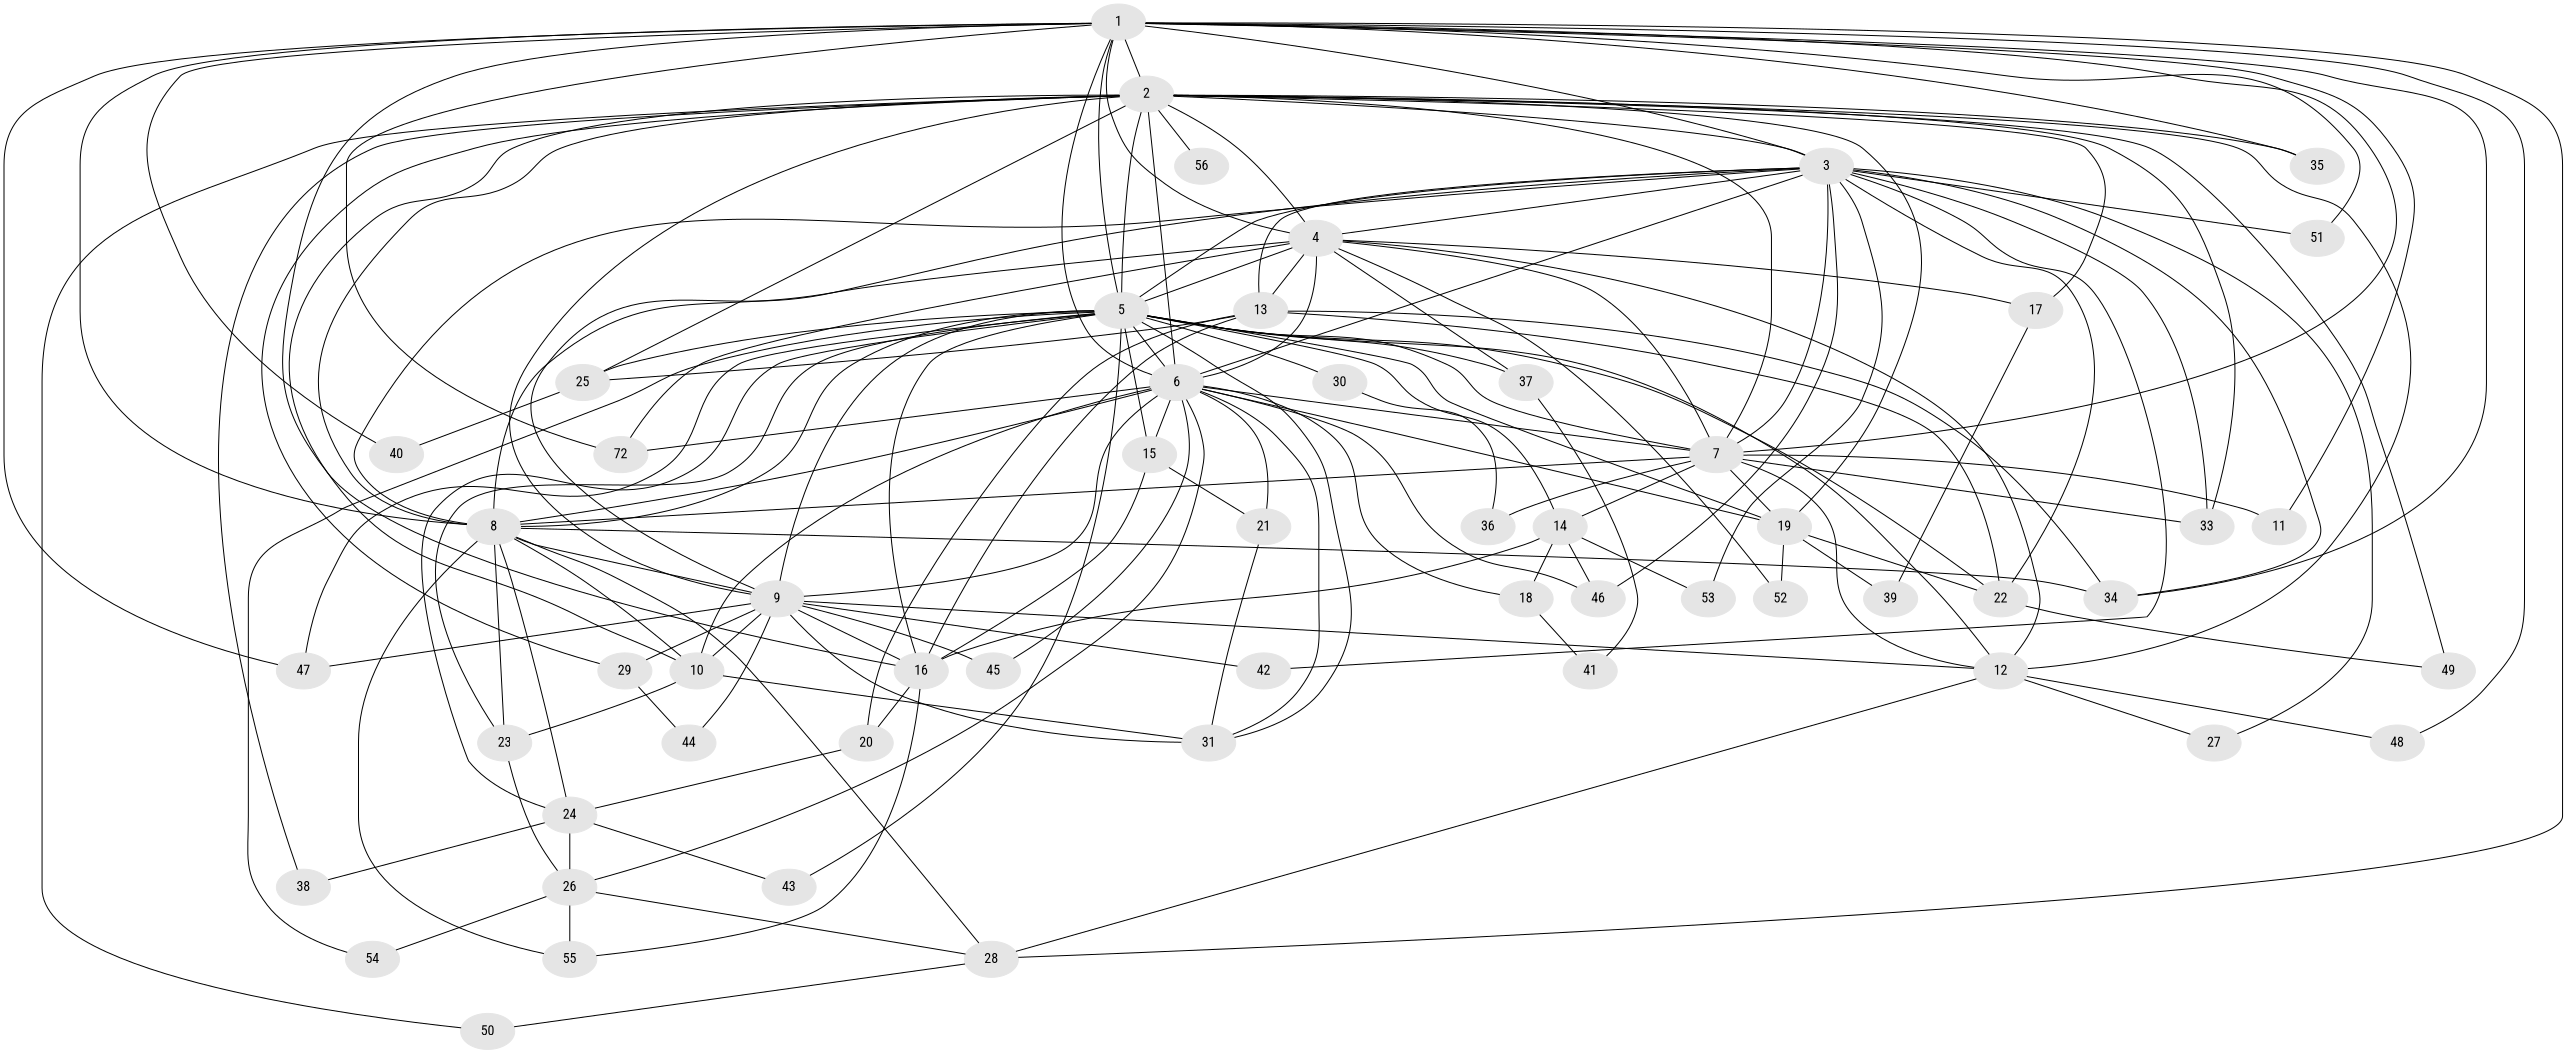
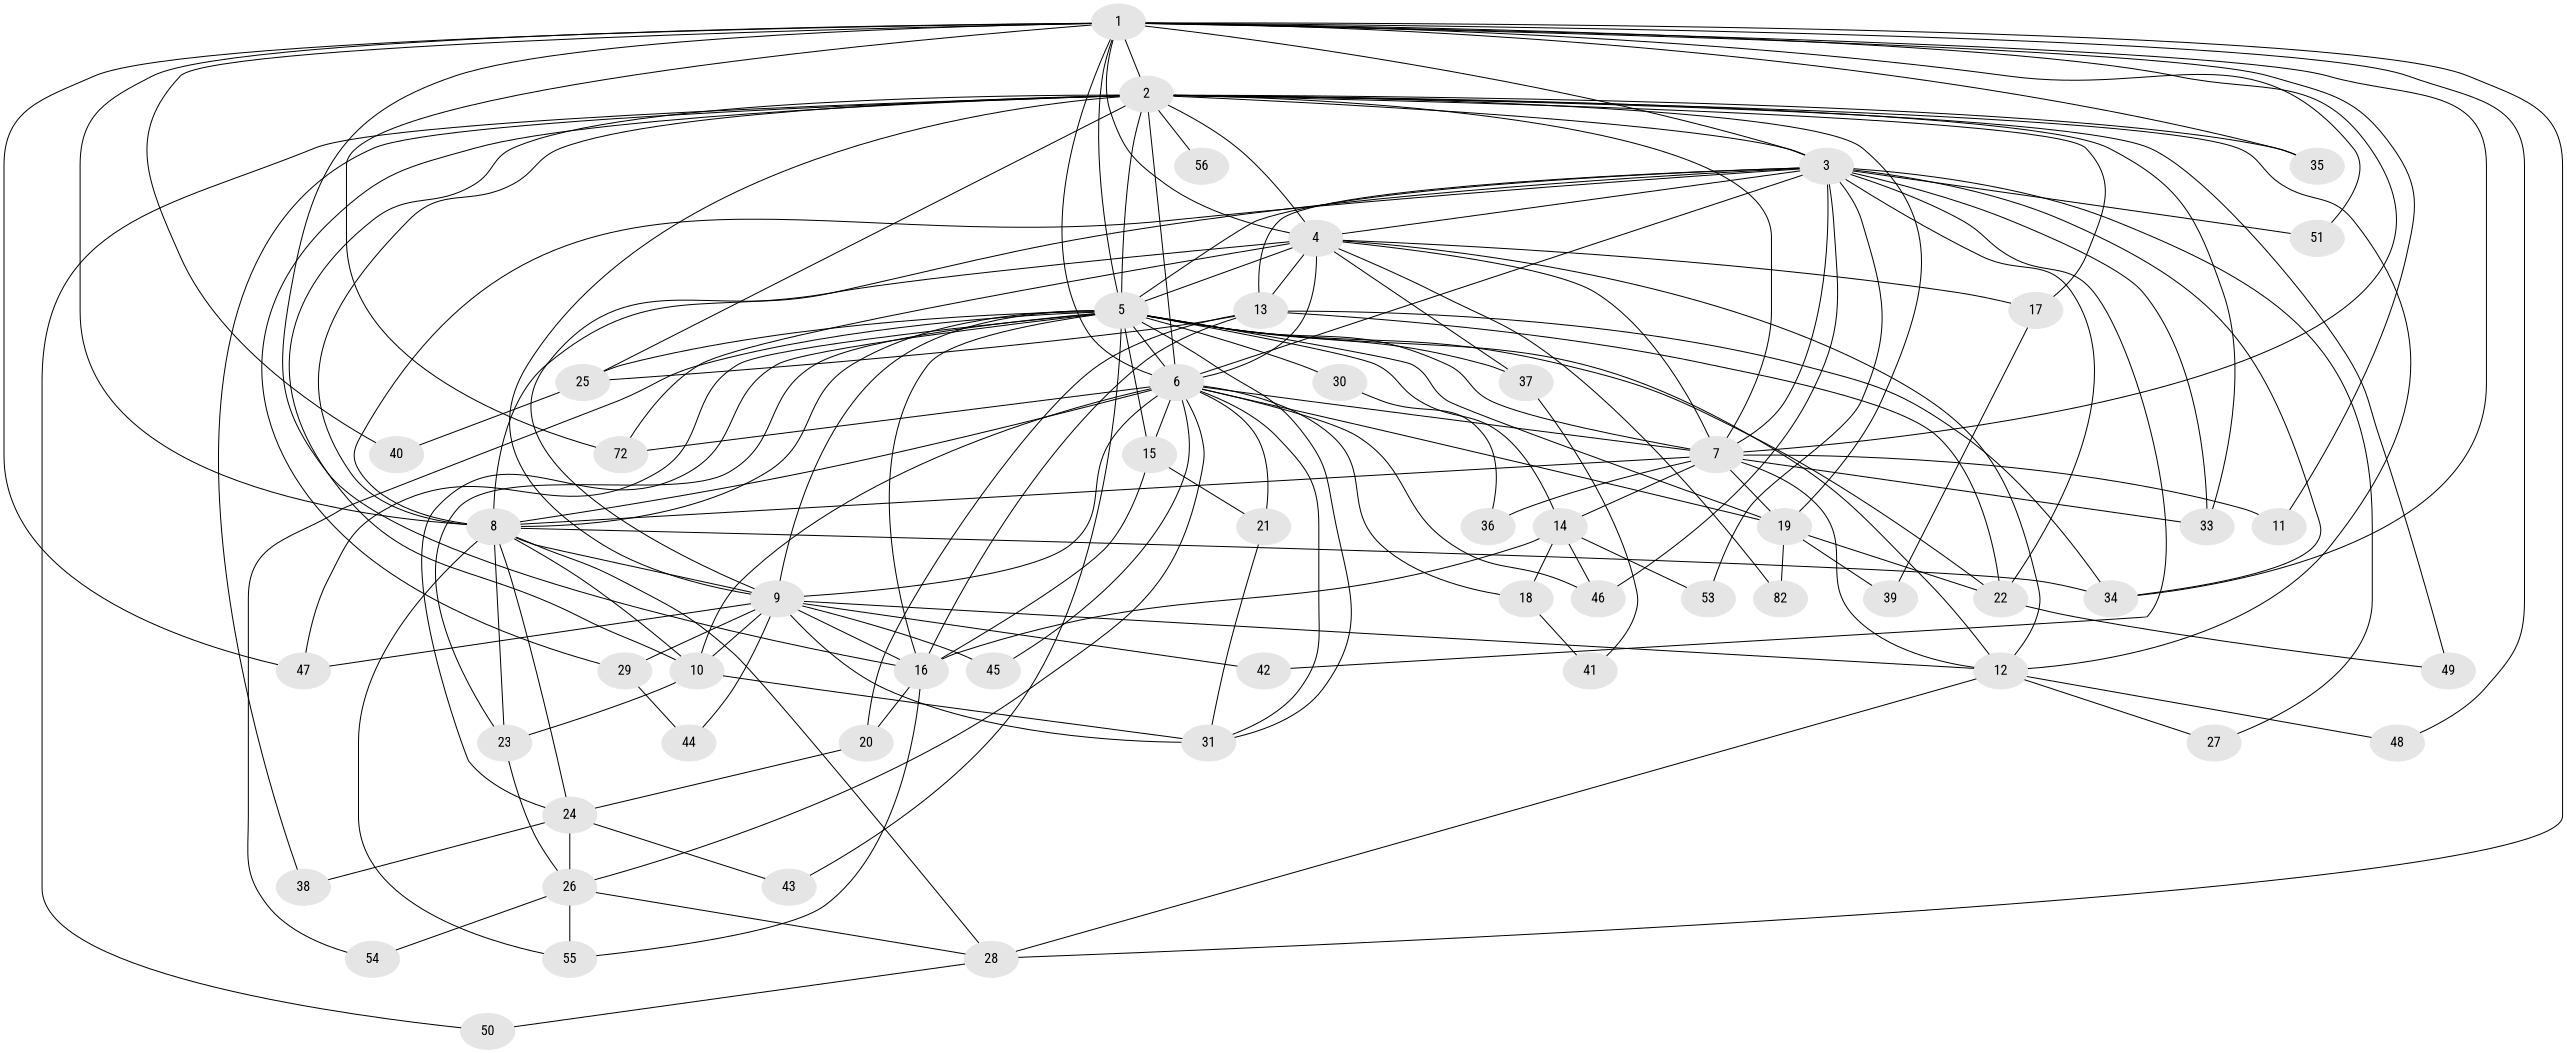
(1780, 599) -> (1780, 599)
